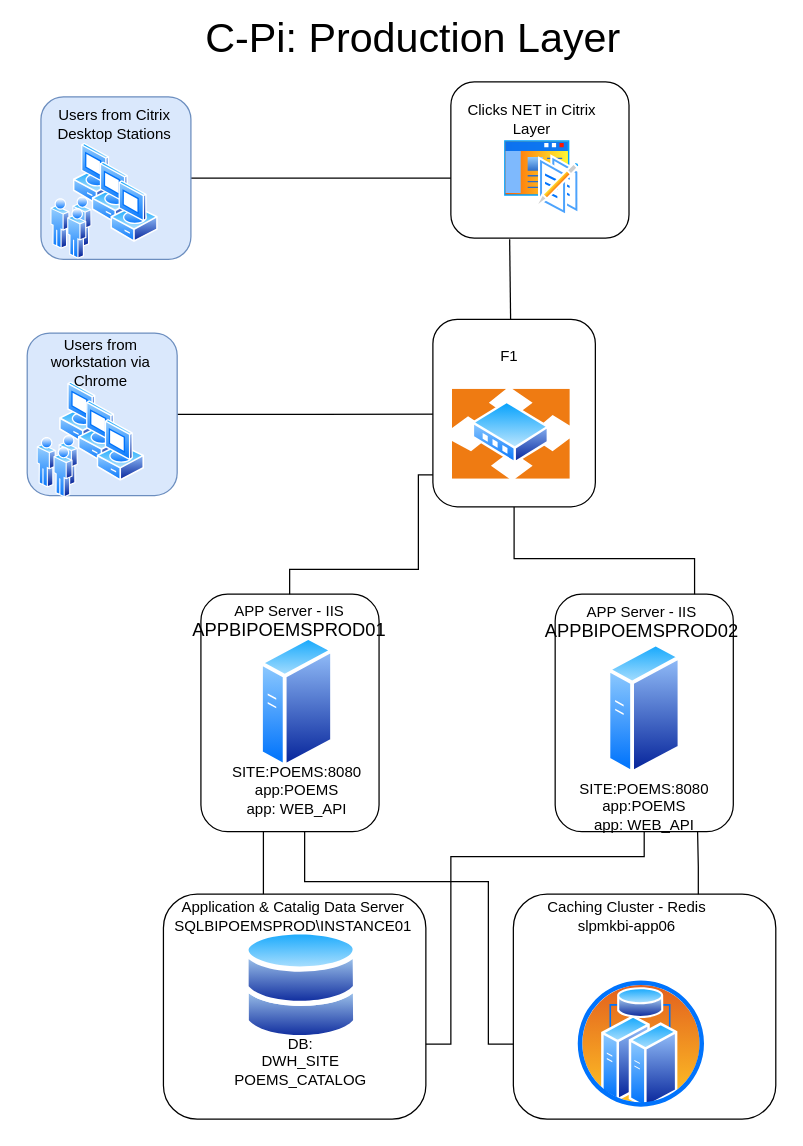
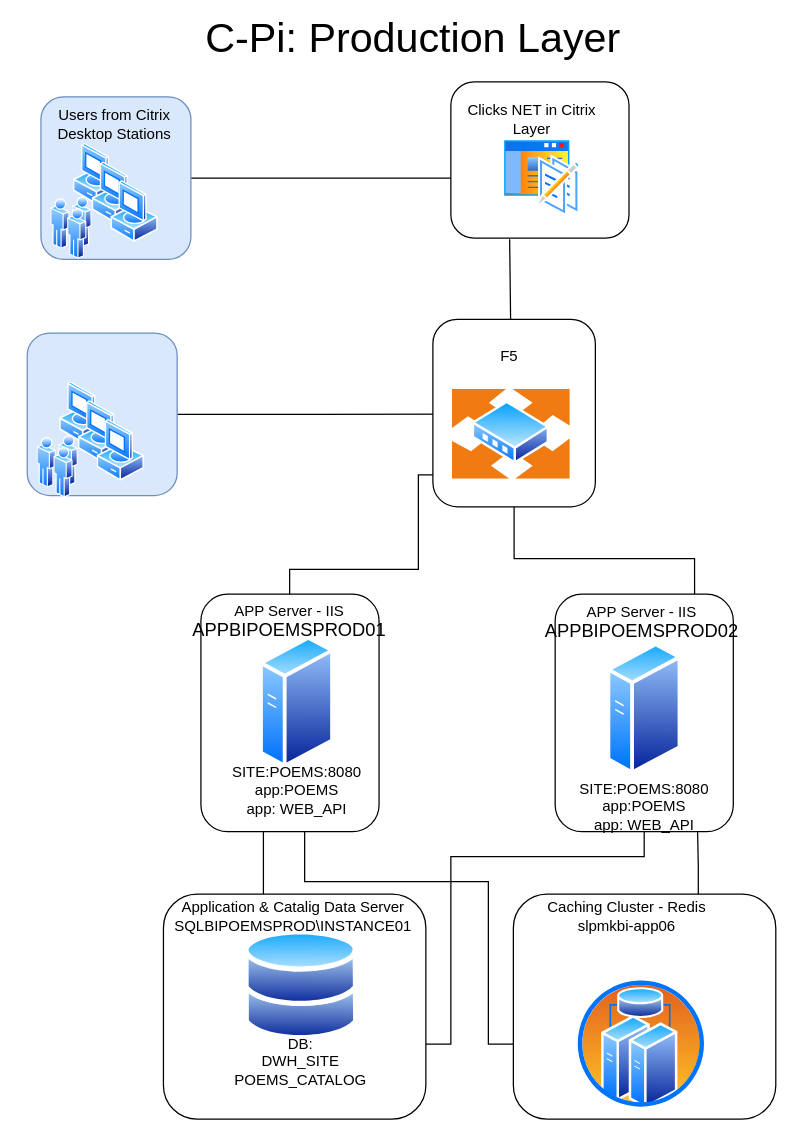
(509, 357) -> (509, 357)
(101, 363) -> none
